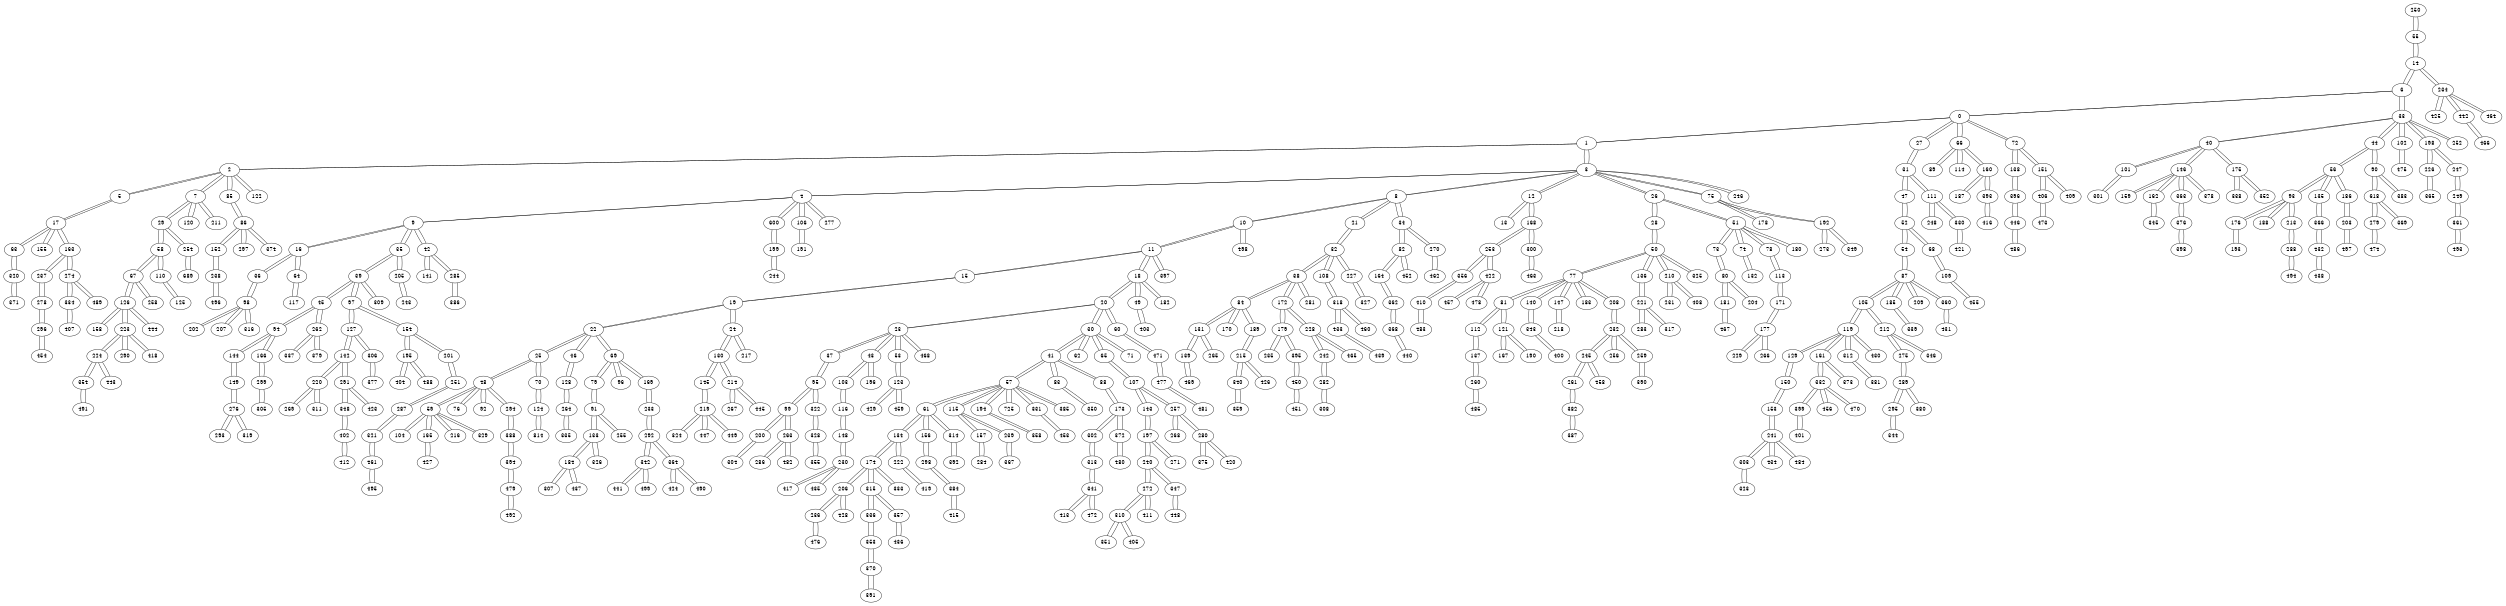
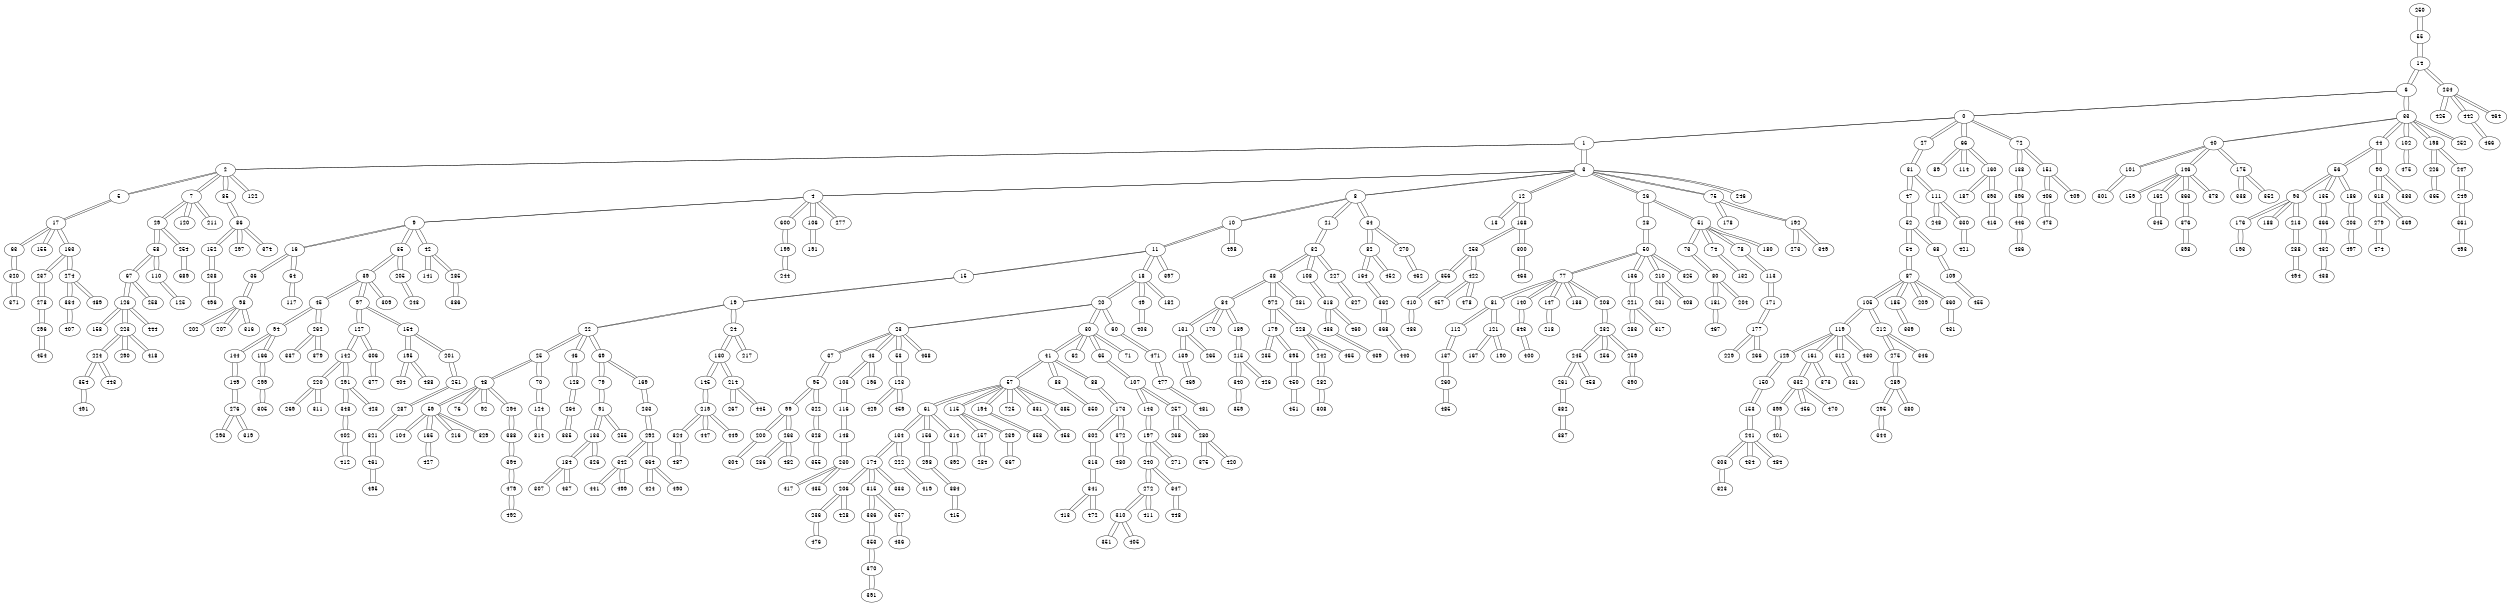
(1283, 303) -> (1273, 303)
(621, 383) -> none
none -> (678, 463)
